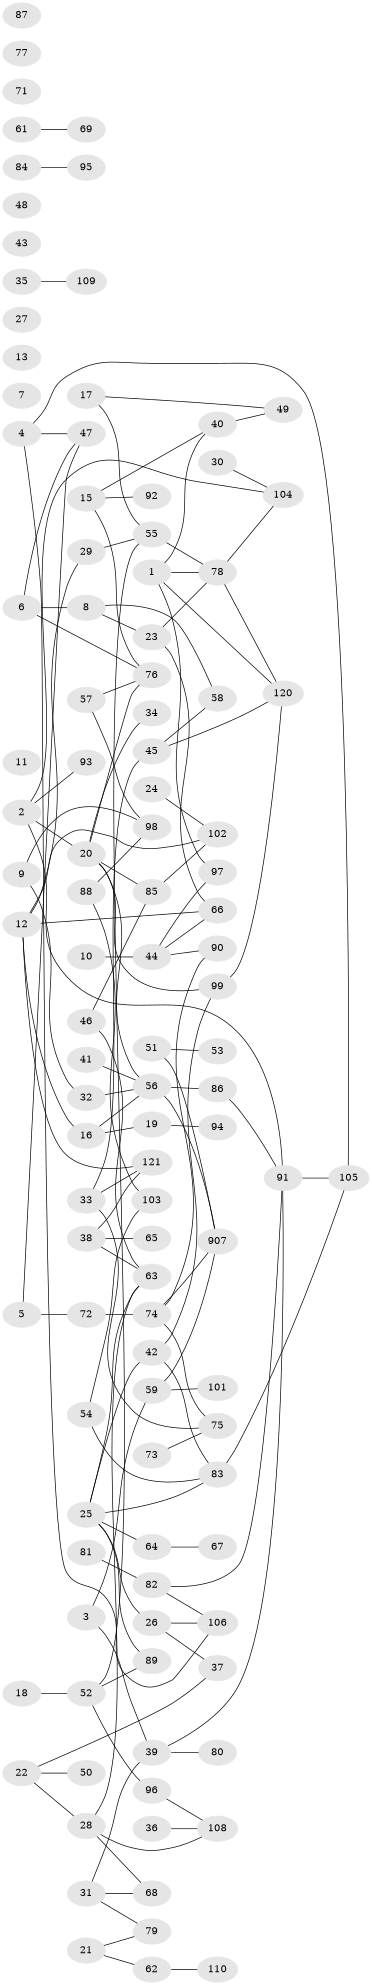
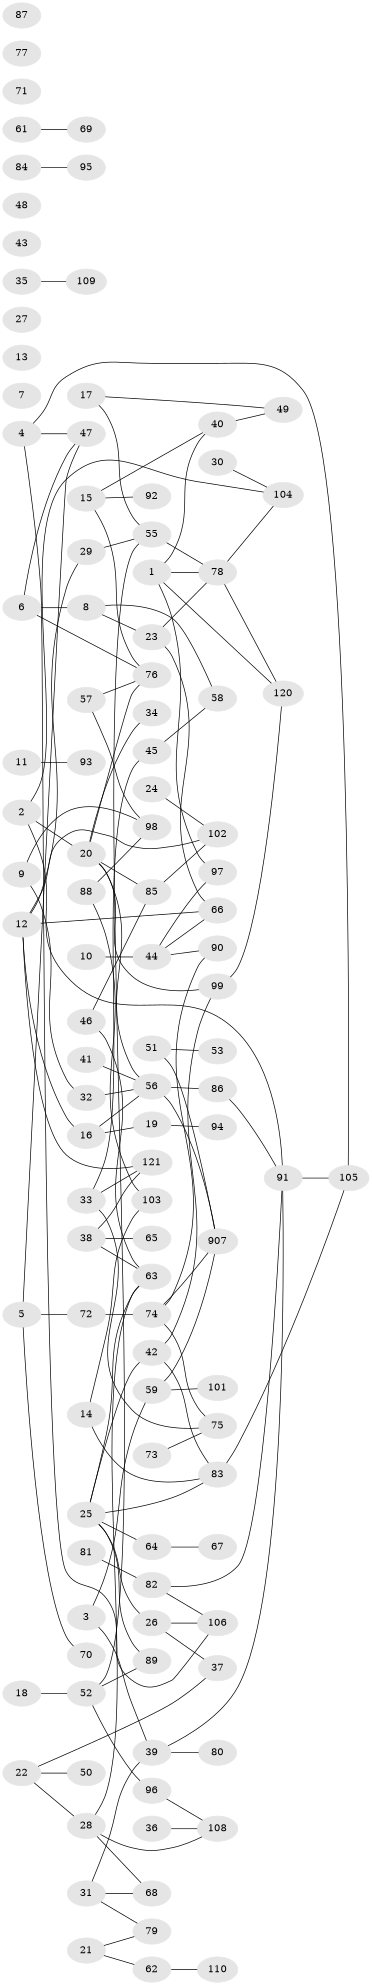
(219, 726) -> none
(62, 781) -> (61, 763)
(86, 1415) -> (86, 1415)
none -> (86, 1655)
